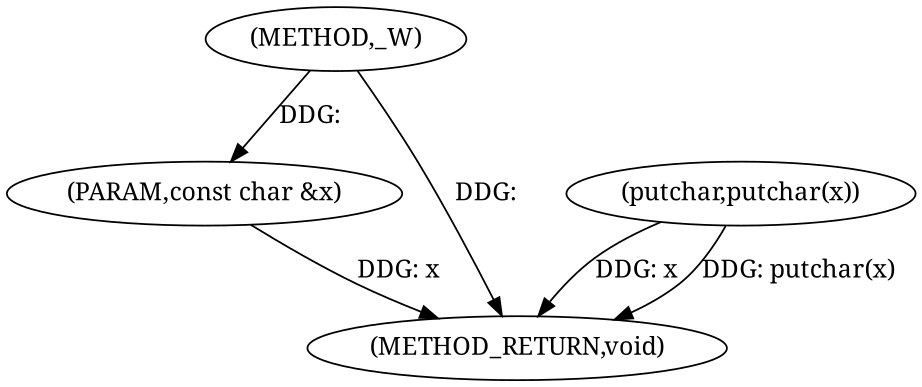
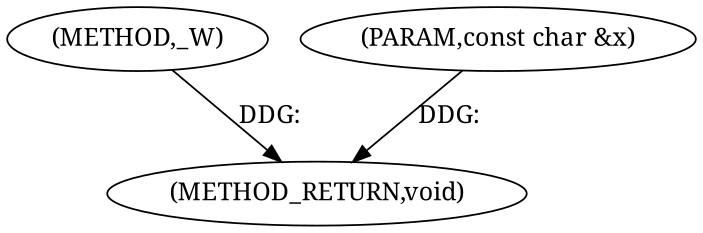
(276, 109) -> none
(741, 194) -> none
(399, 271) -> (453, 116)
